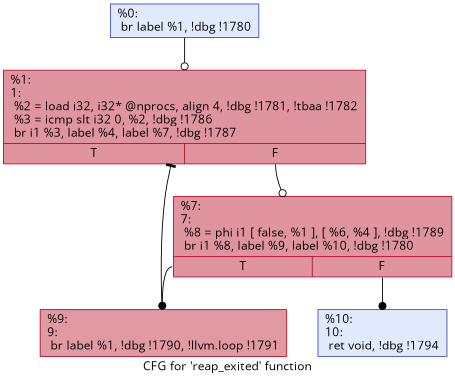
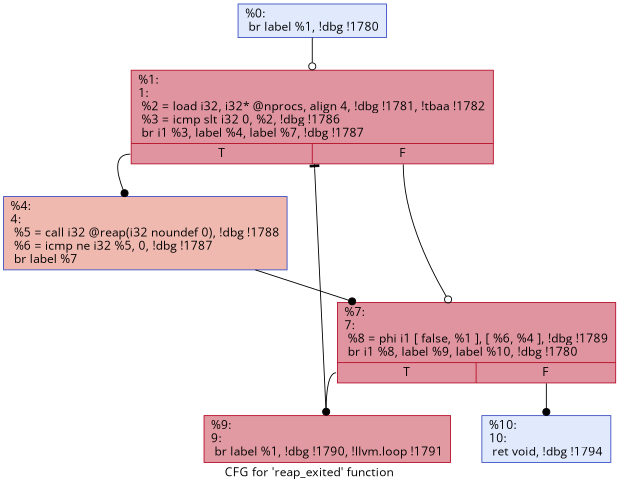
none -> (145, 233)
